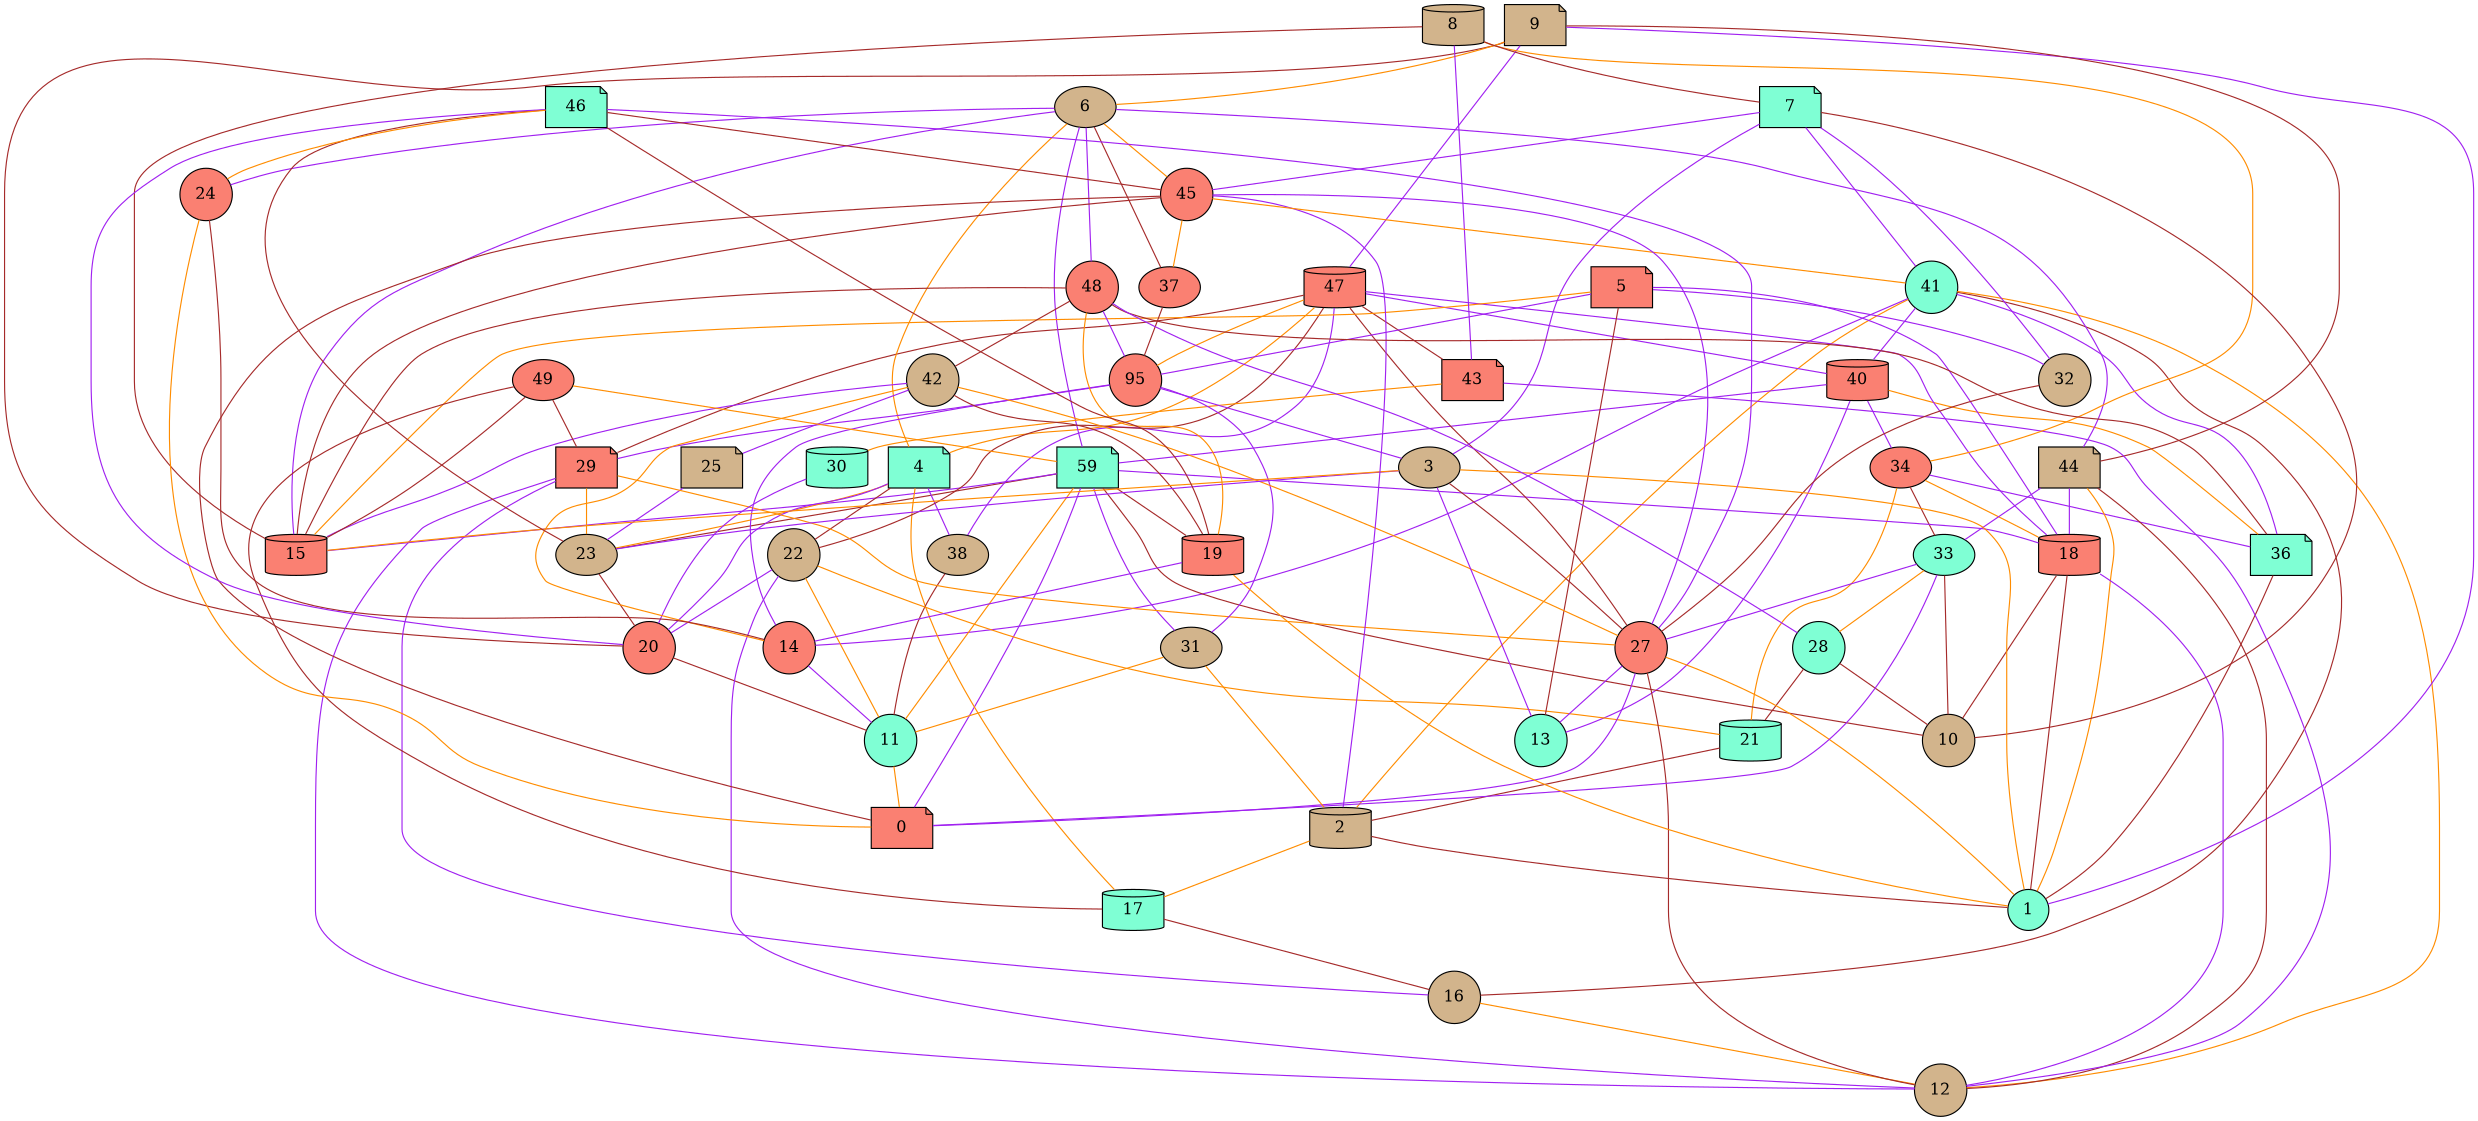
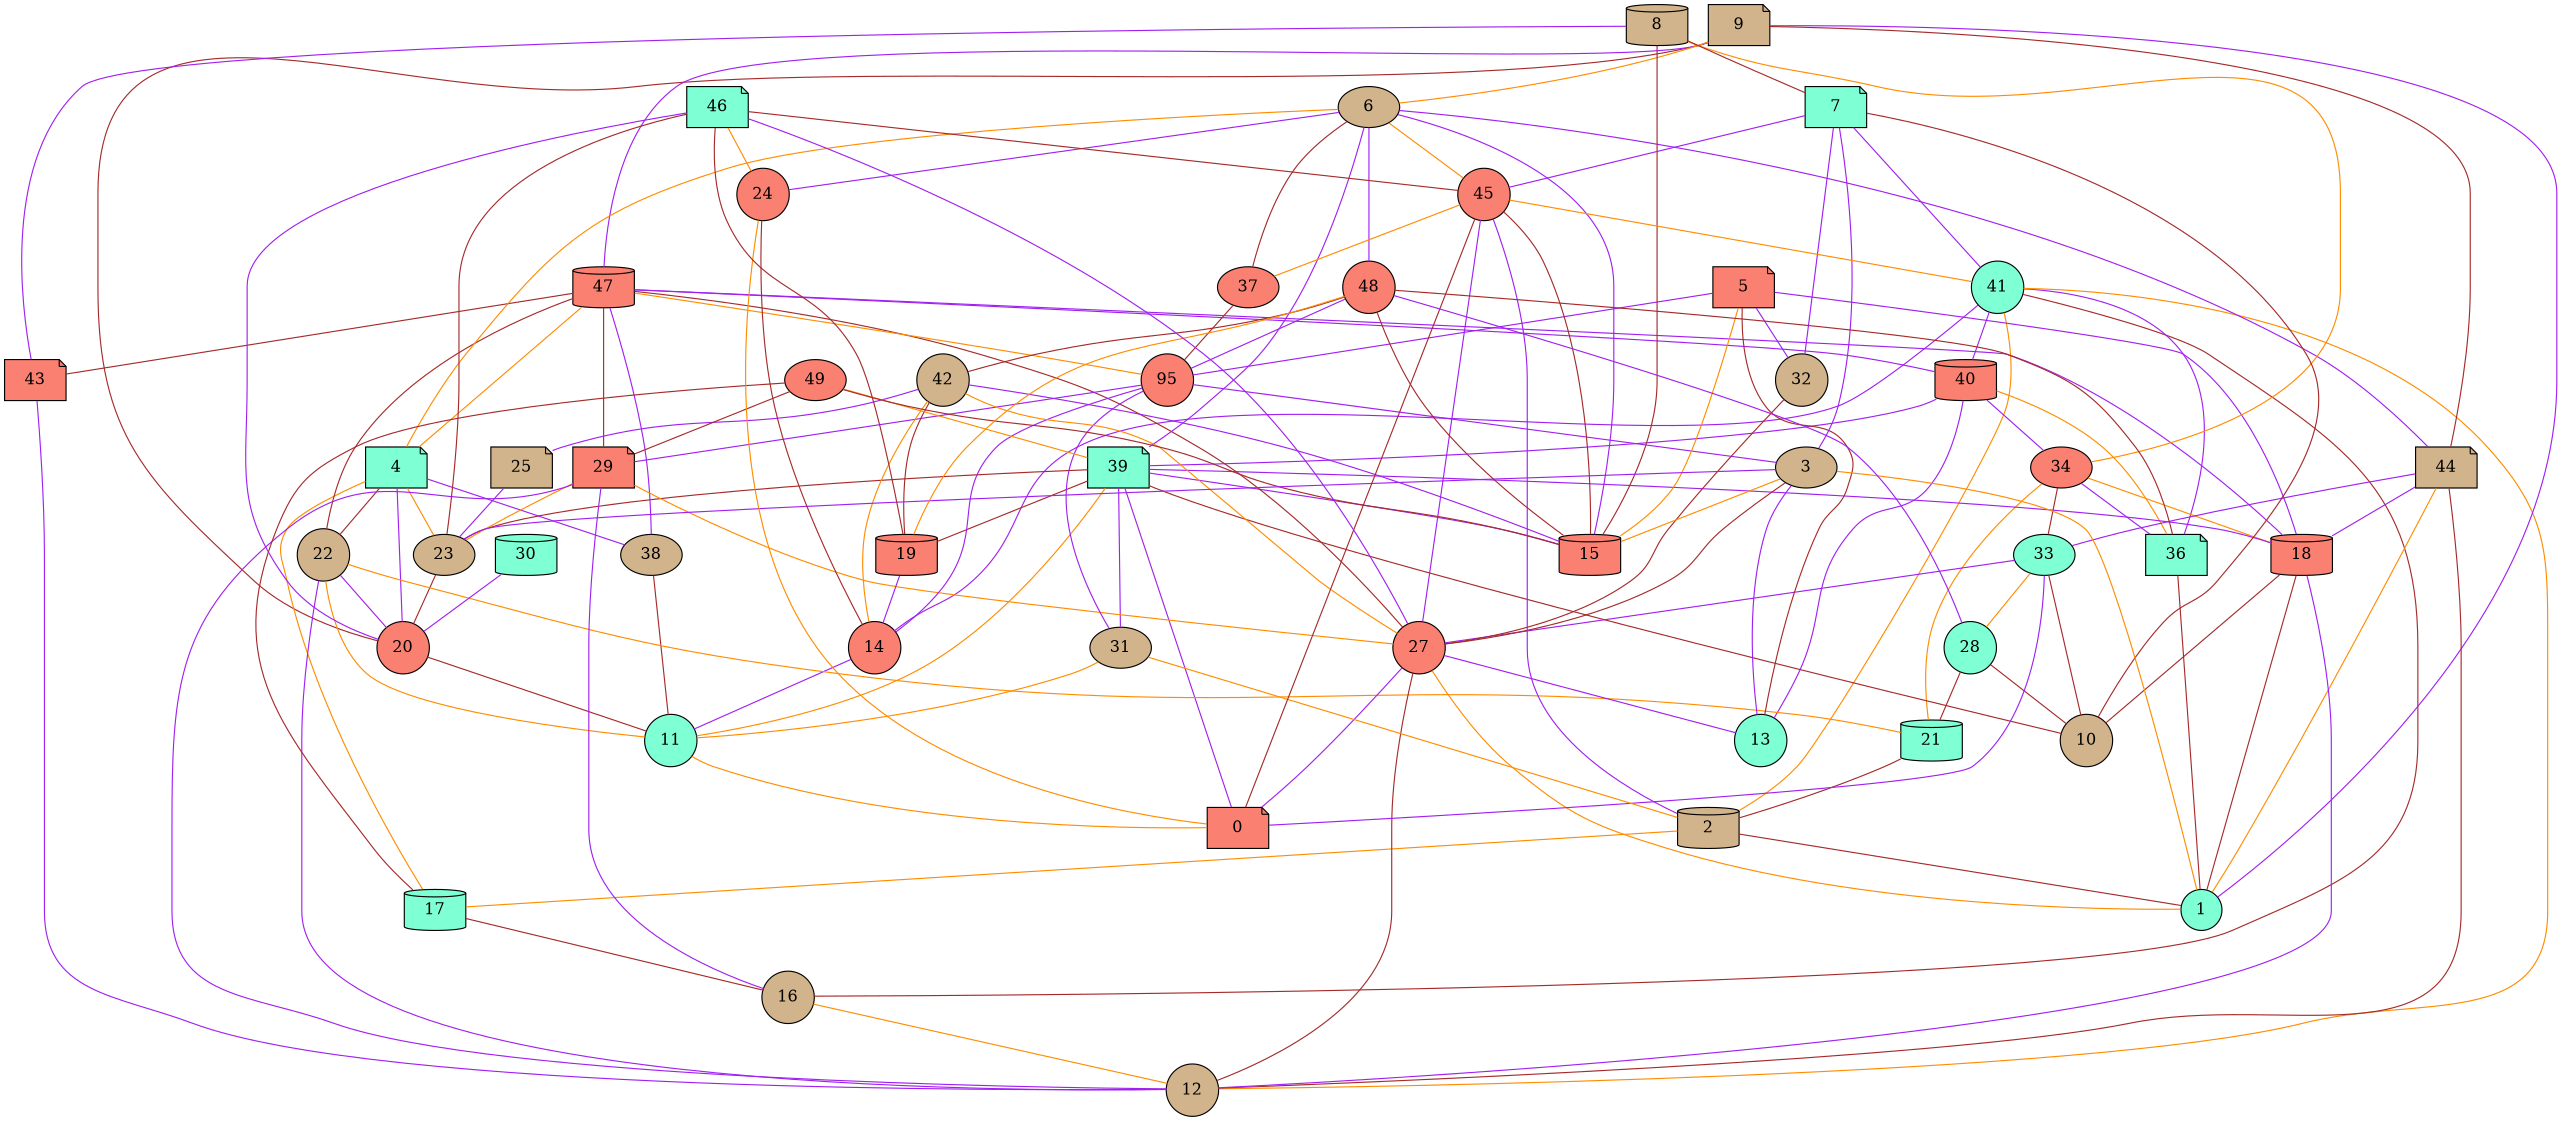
(1183, 409) -> none
(1088, 468) -> (1118, 468)
(1593, 803) -> none
